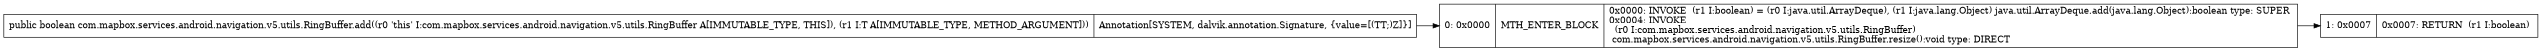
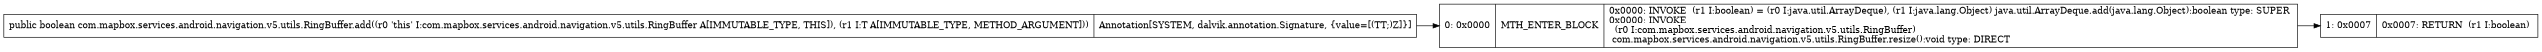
(1651, 21) -> (1651, 21)
